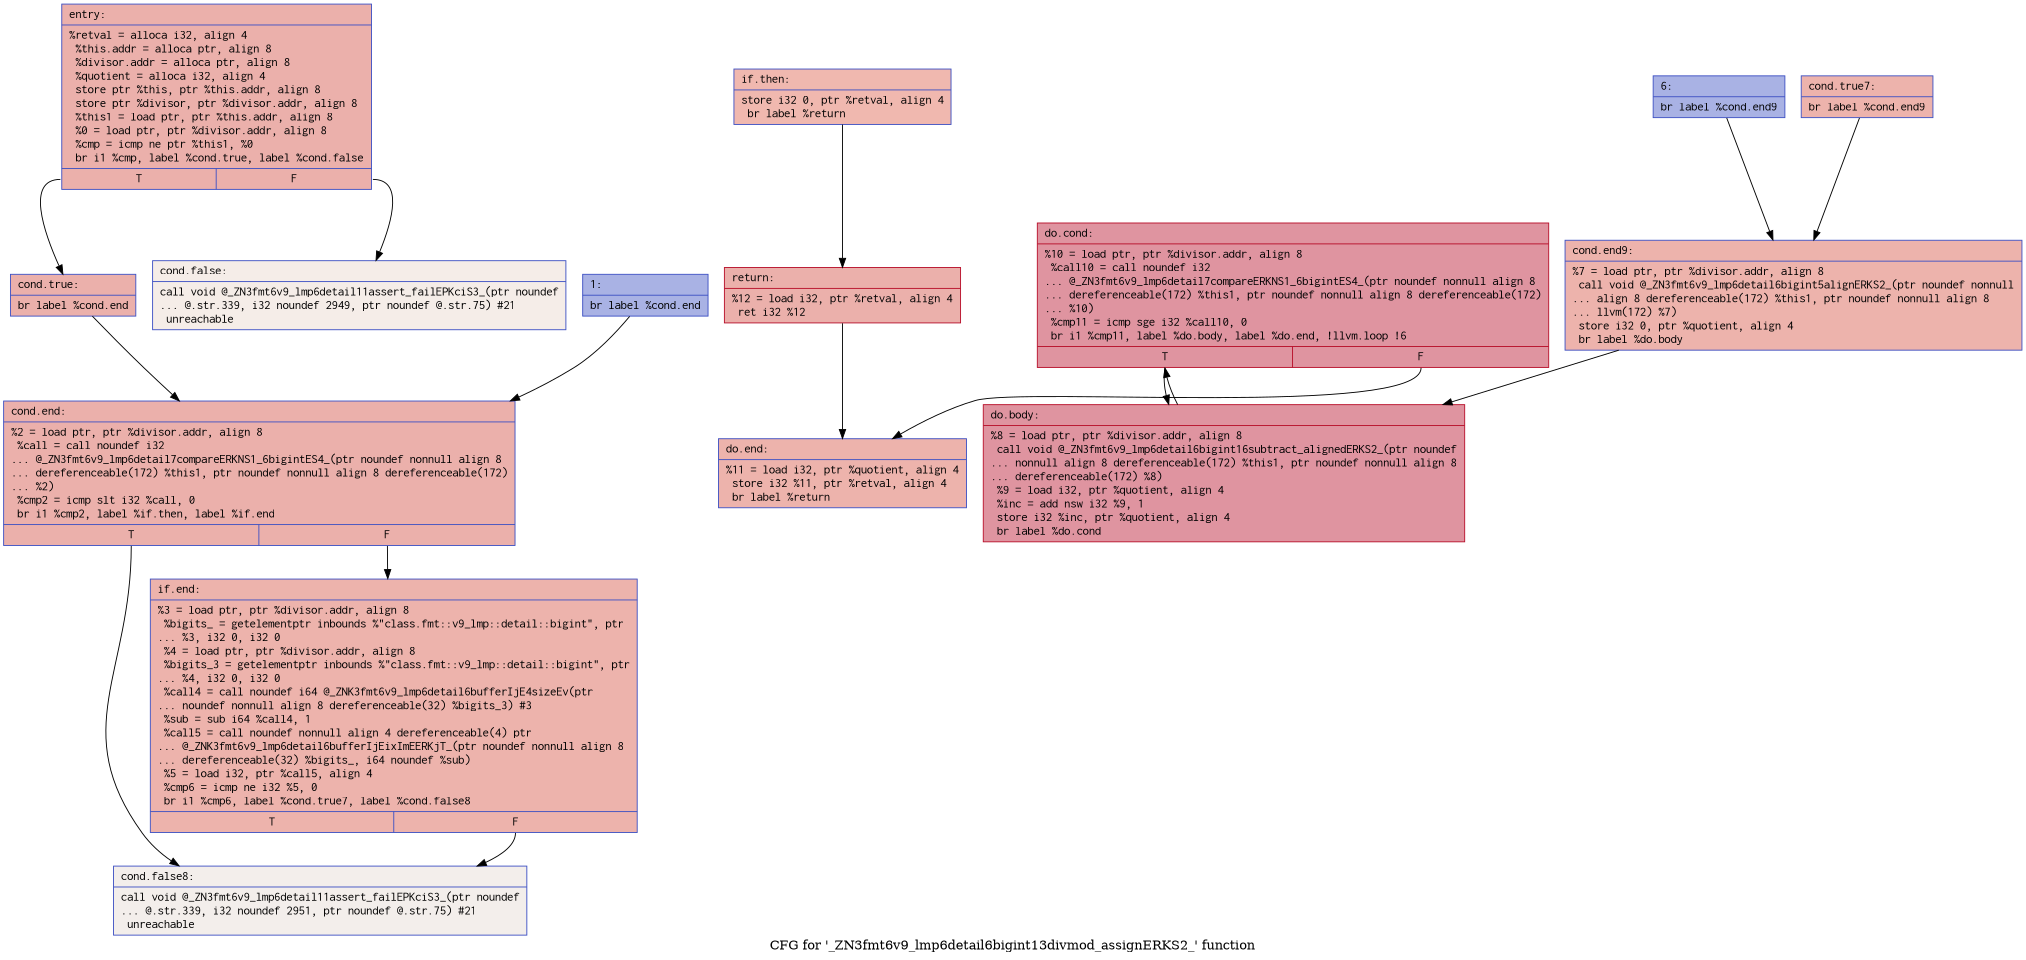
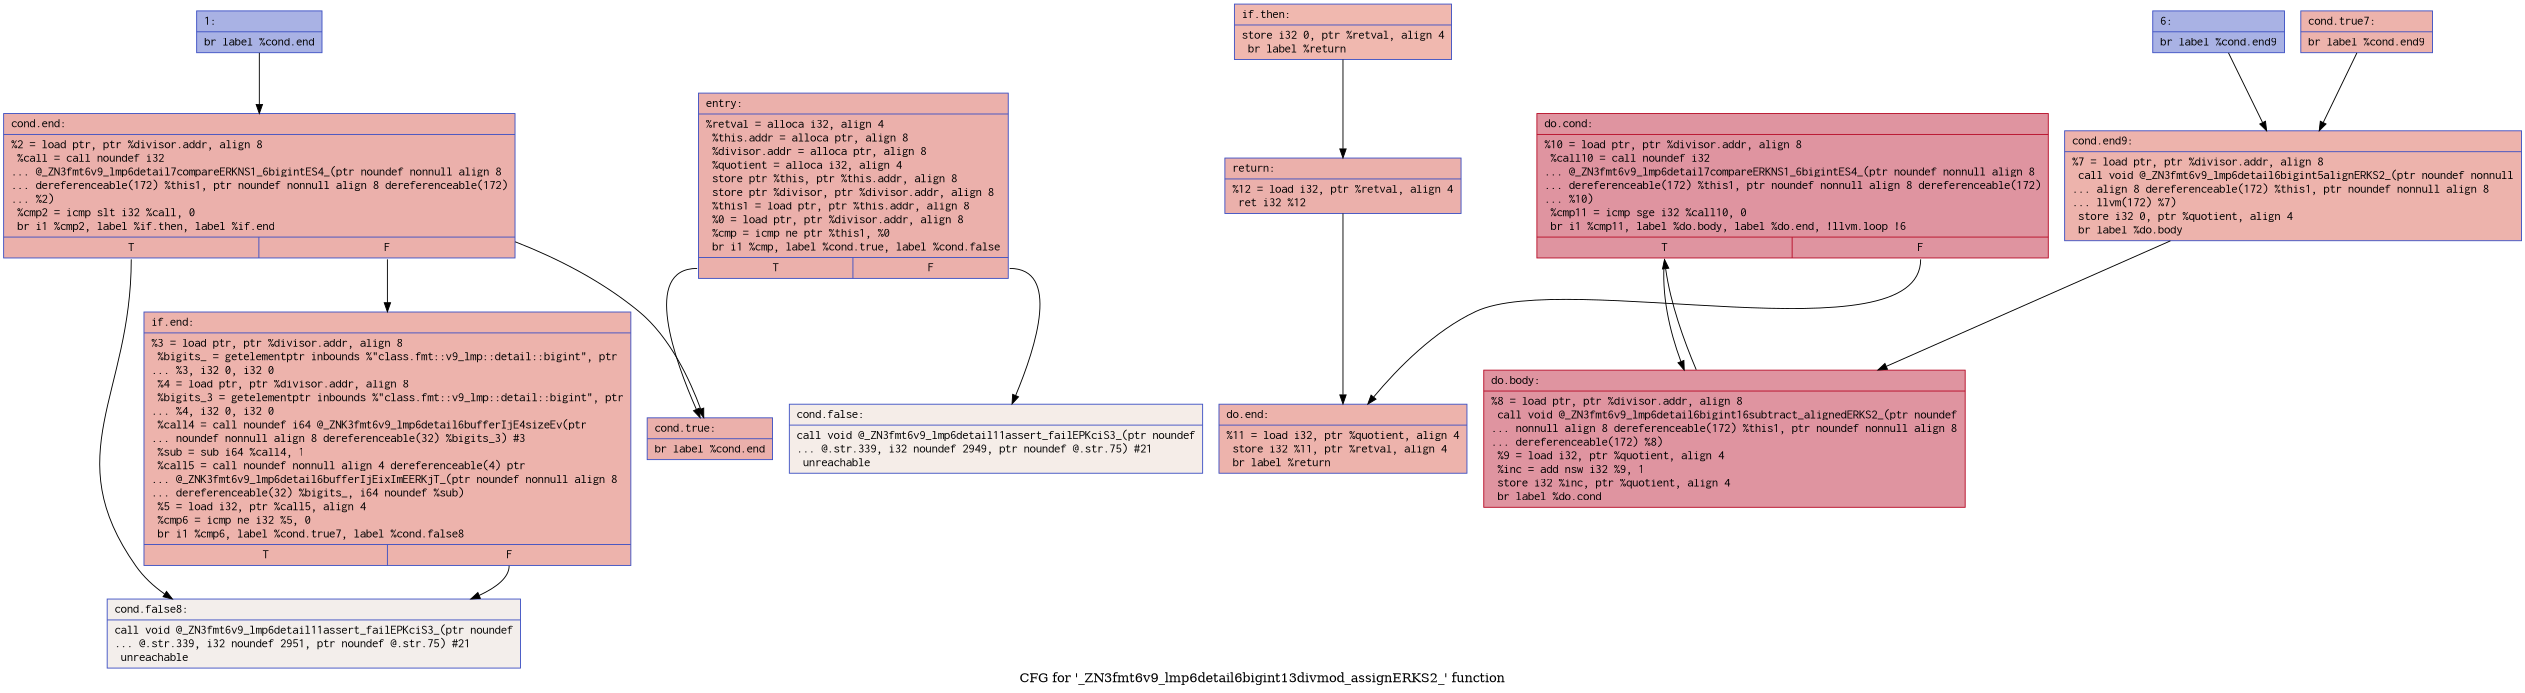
(842, 295) -> (1343, 186)
(132, 356) -> (629, 304)
